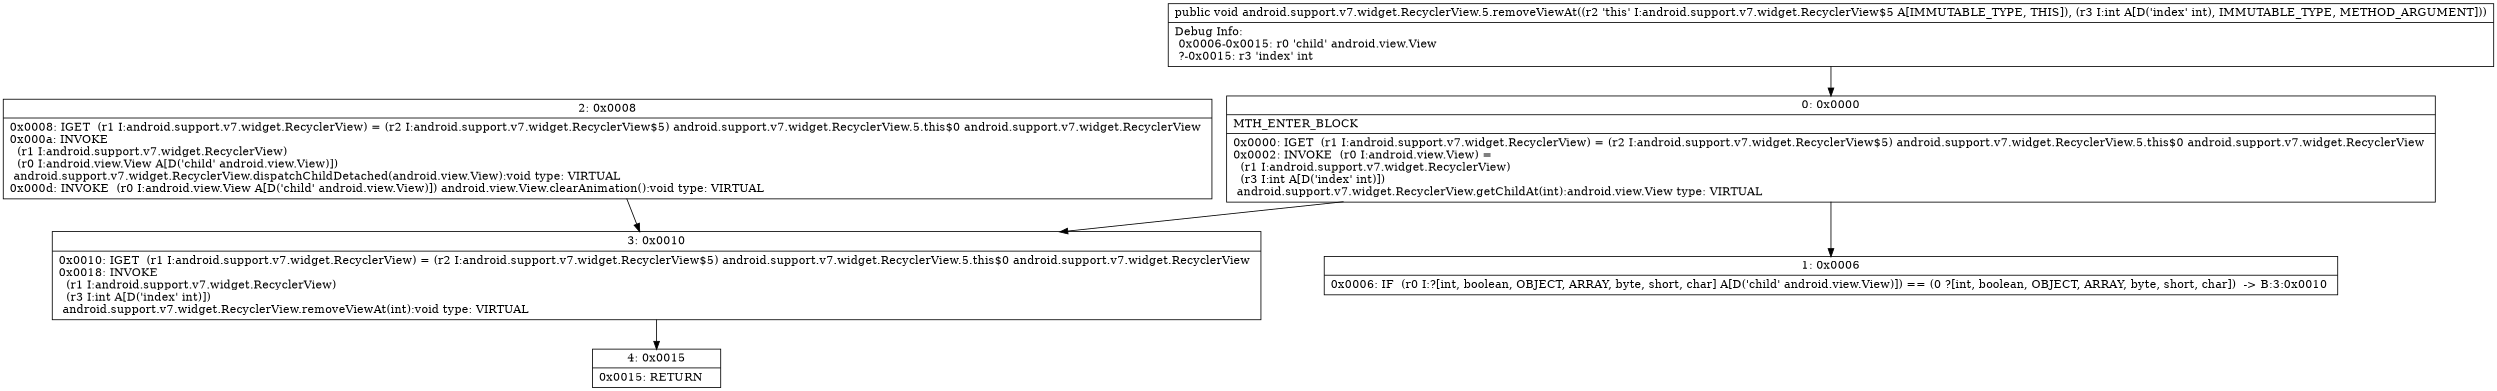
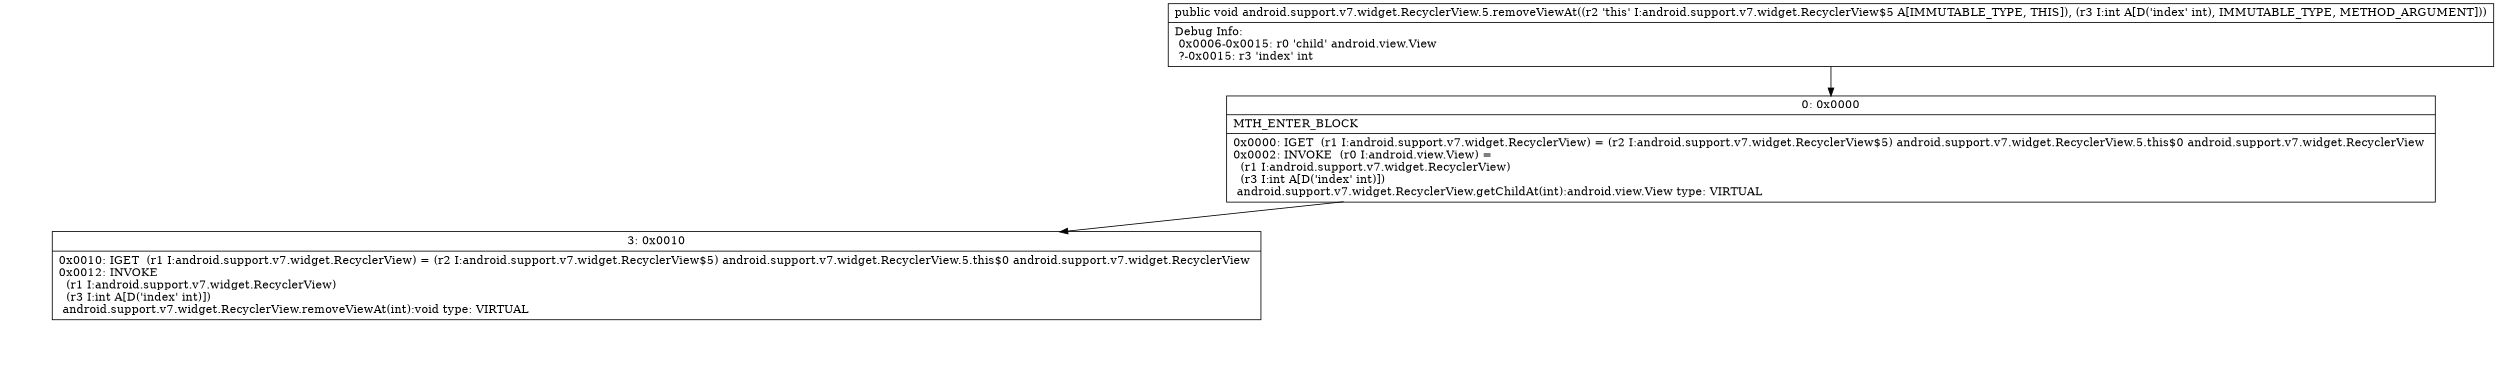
(608, 149) -> none
(112, 273) -> (112, 273)
(1831, 276) -> none
(657, 368) -> none
